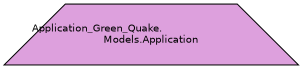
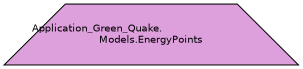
(151, 35) -> (151, 35)
